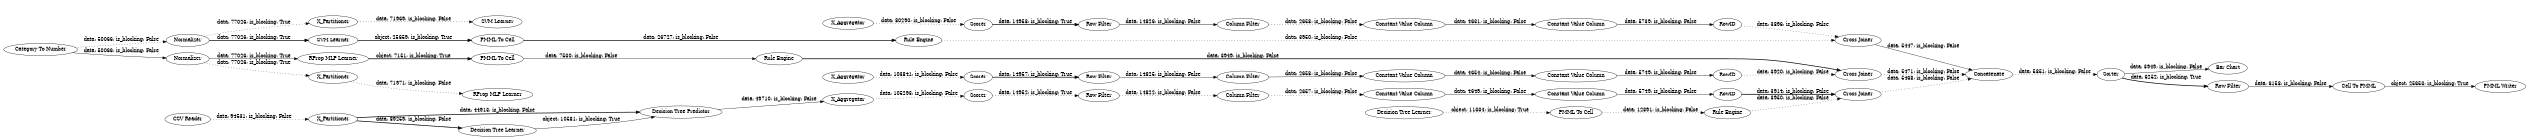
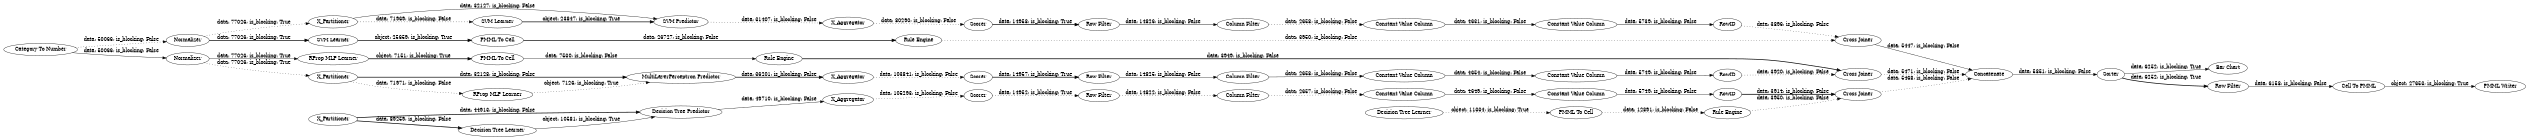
none -> (681, 22)
(2166, 67) -> (2166, 67)
(2053, 74) -> (2053, 74)
none -> (681, 77)
(2430, 84) -> (2430, 84)
(188, 119) -> none
